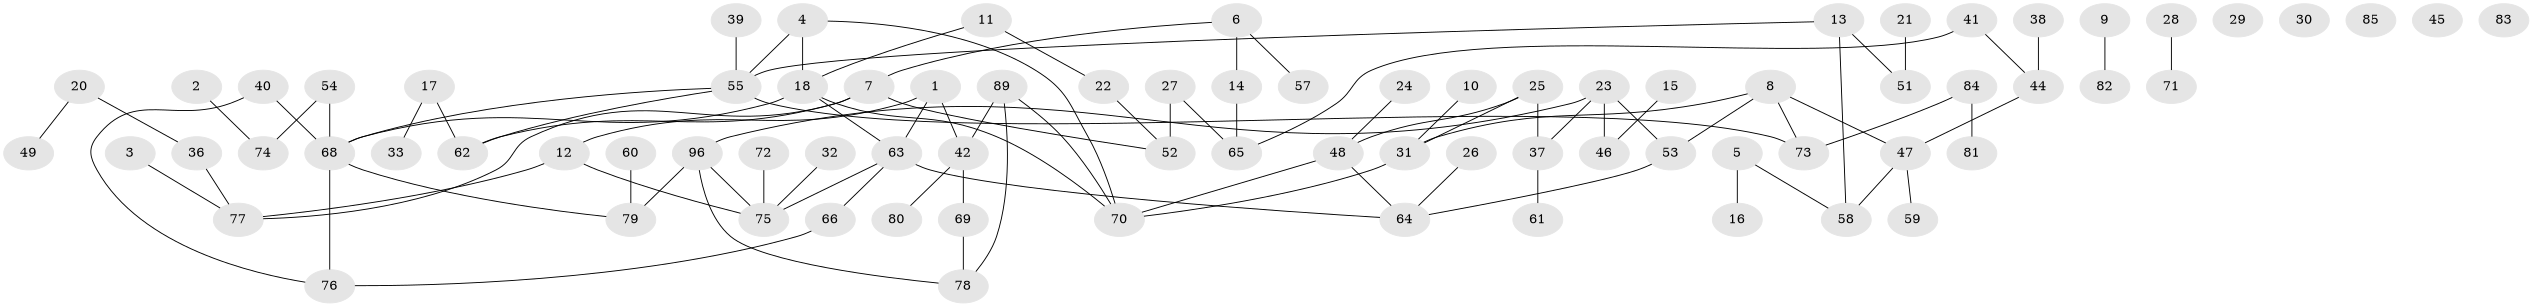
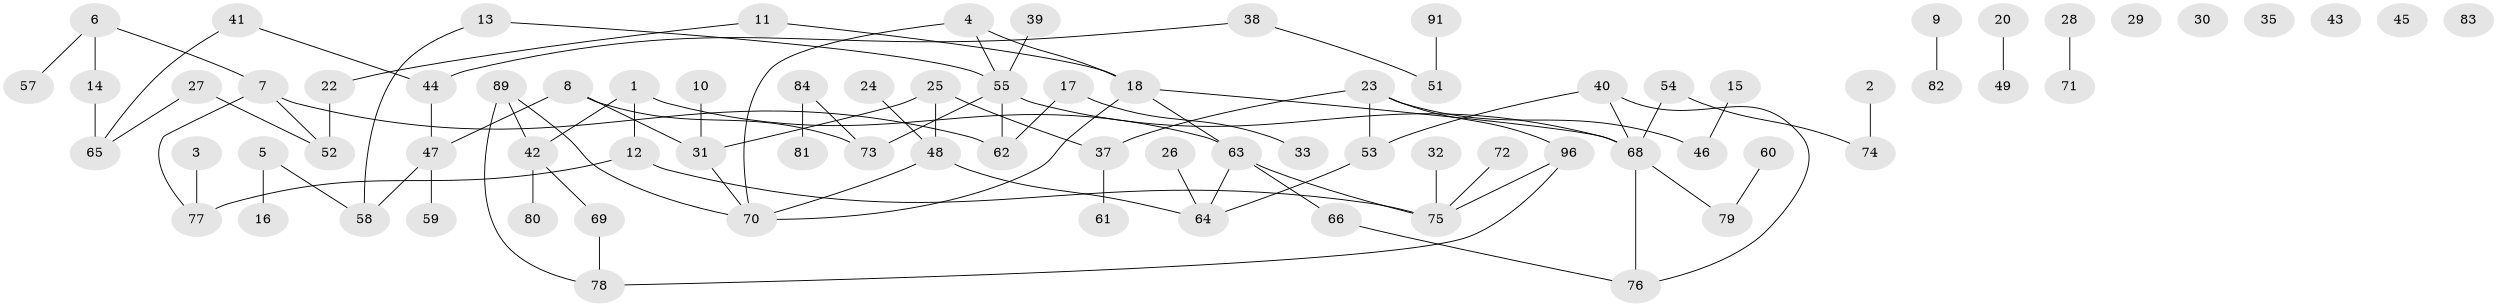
(1905, 20) -> (1436, 20)
none -> (2336, 20)
(2371, 20) -> (2269, 20)
(1872, 53) -> (1347, 50)
(1721, 120) -> (1492, 111)
(197, 153) -> none
(665, 186) -> none
